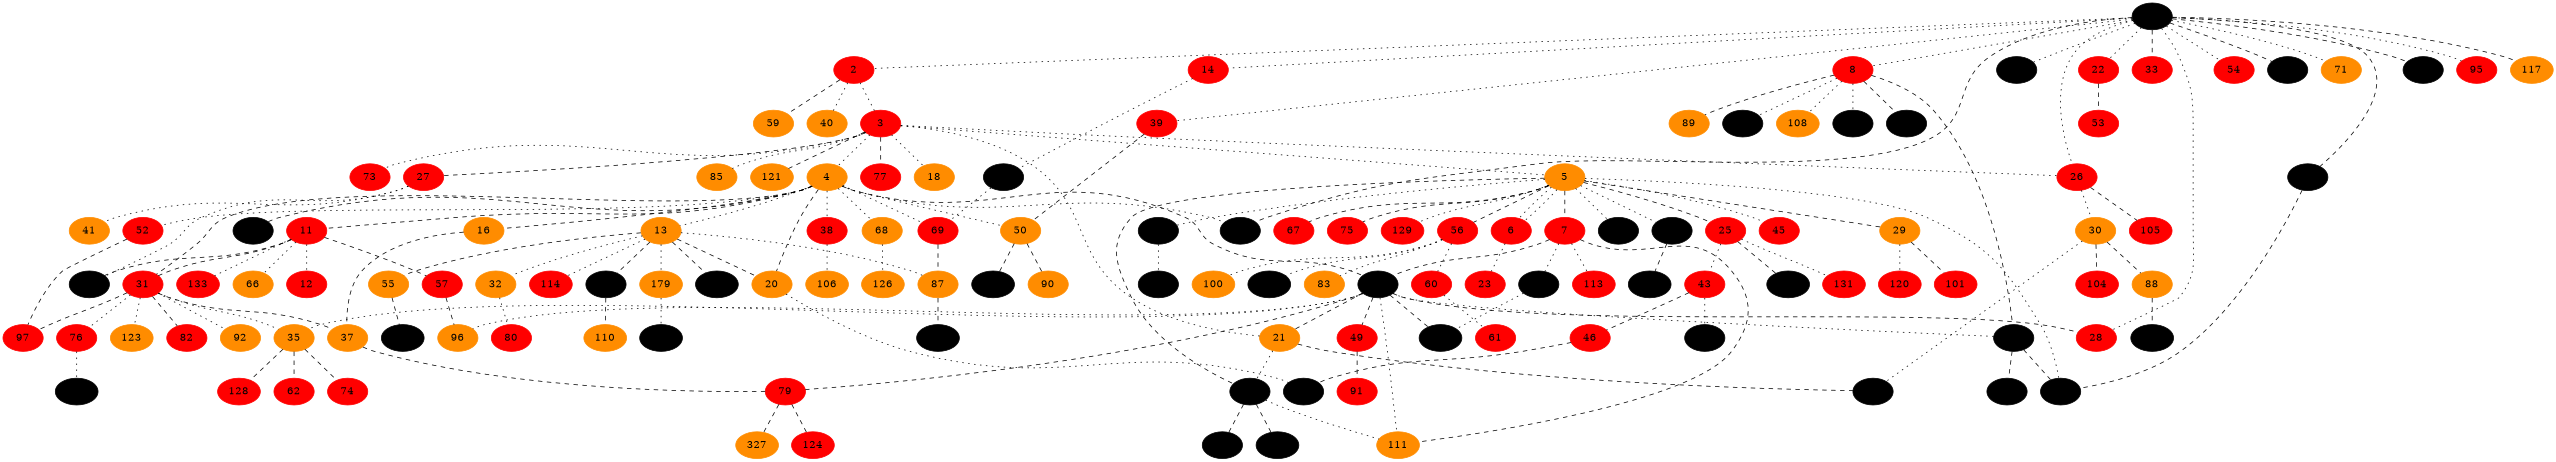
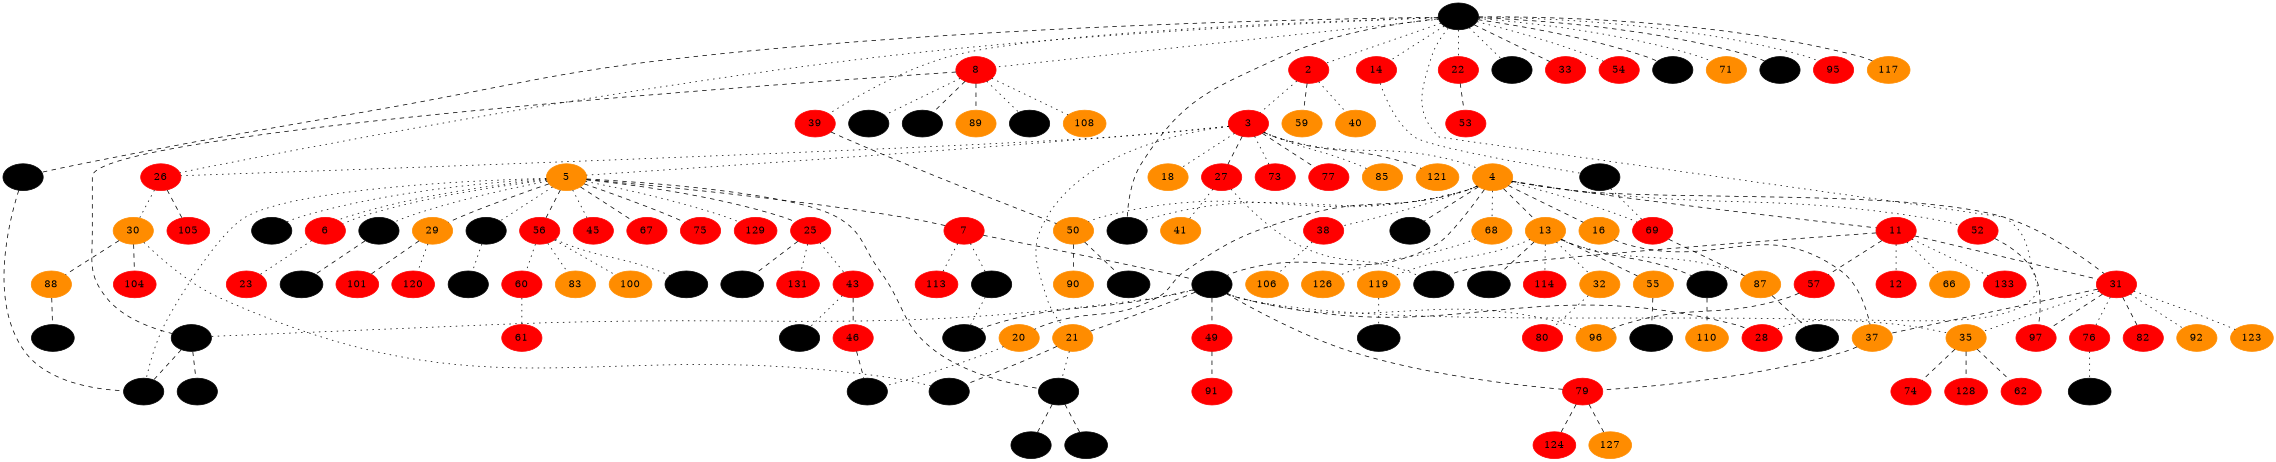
(746, 208) -> (1519, 204)
(717, 258) -> none
(661, 284) -> (1379, 284)
(757, 445) -> (1610, 445)
(1398, 445) -> none
